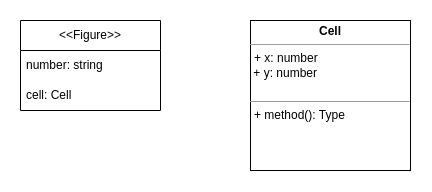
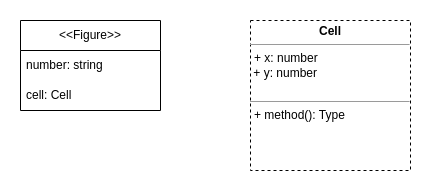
(331, 96) -> (331, 96)
